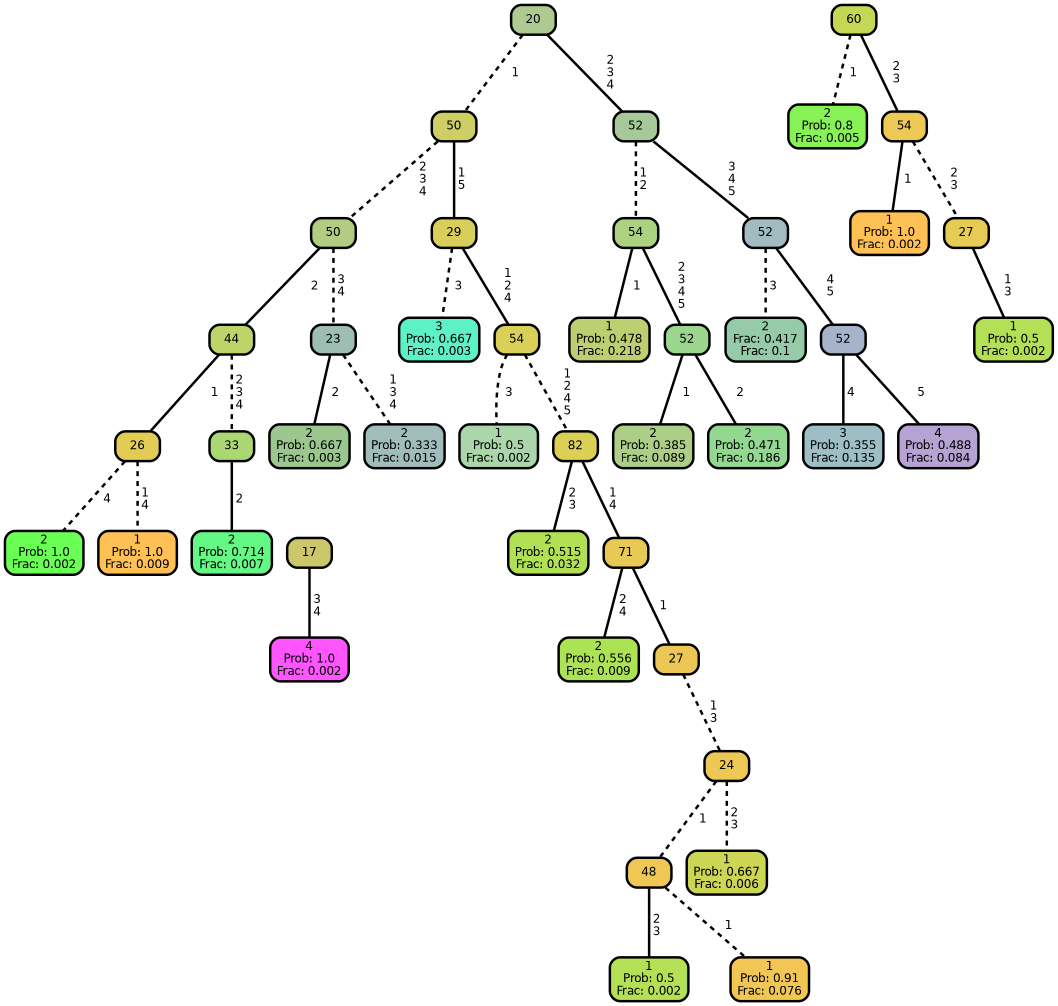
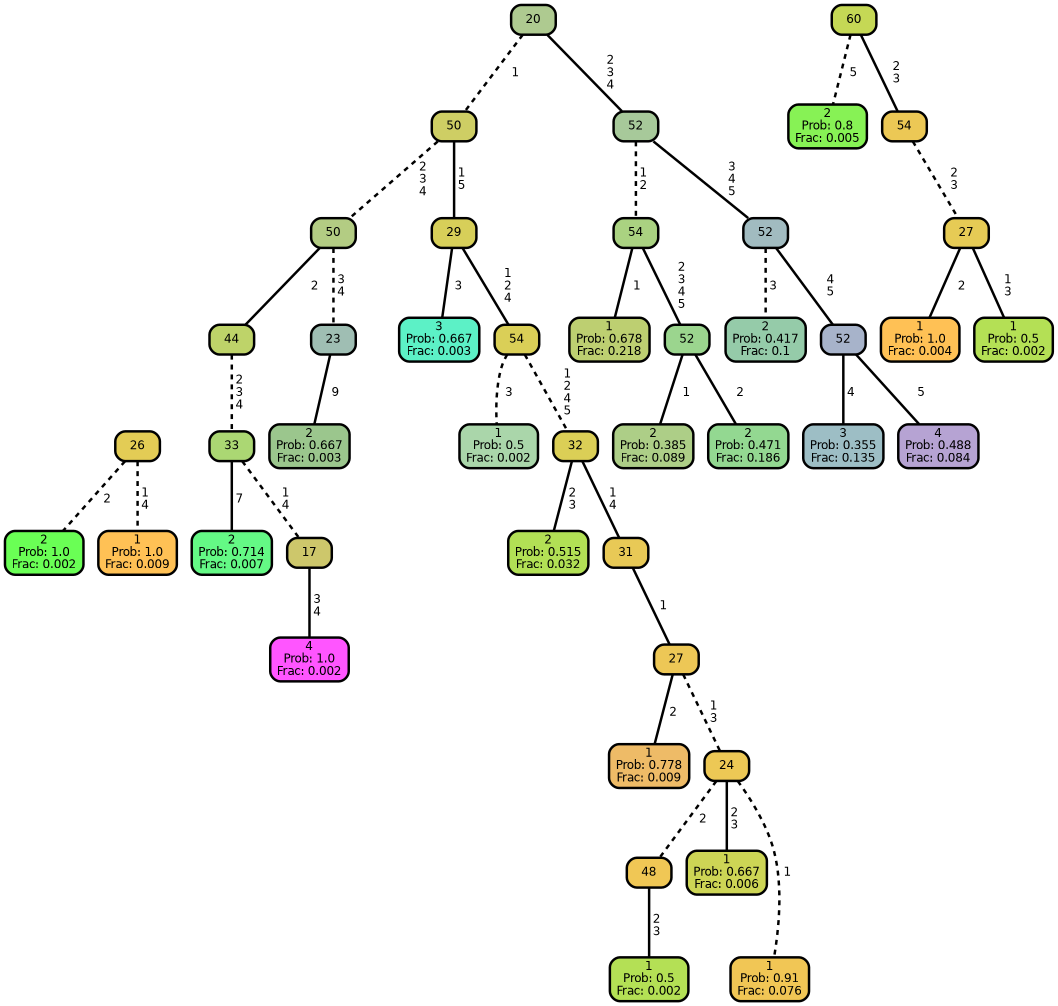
(852, 73) -> (852, 73)
(890, 233) -> none
(447, 283) -> (447, 283)
(609, 340) -> (609, 340)
(766, 340) -> (766, 340)
none -> (920, 340)
(185, 393) -> none
(333, 393) -> (333, 393)
(405, 446) -> none
(576, 446) -> (576, 446)
none -> (271, 499)
(105, 500) -> (105, 500)
(238, 500) -> (238, 500)
(626, 553) -> (626, 553)
(599, 659) -> none
none -> (649, 766)
(727, 816) -> (727, 816)
(701, 819) -> (701, 819)
(705, 922) -> (777, 865)
